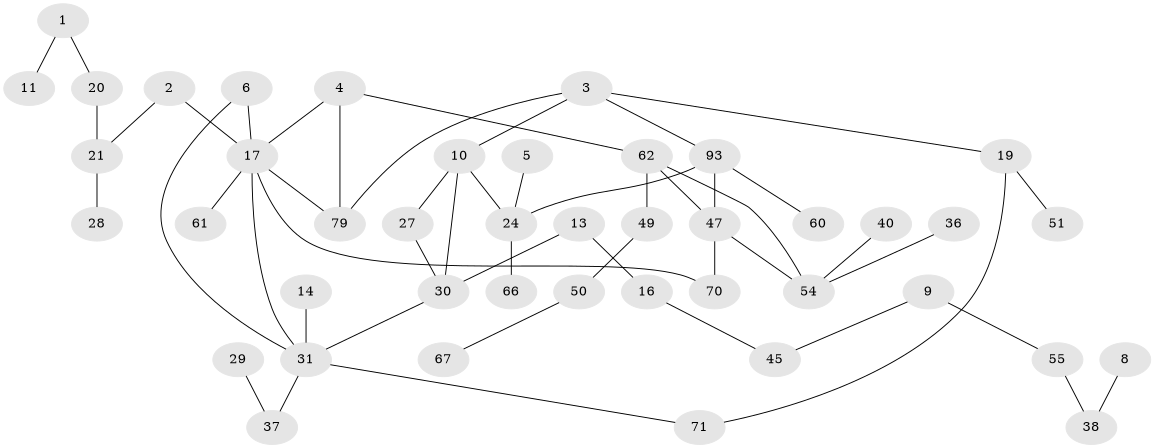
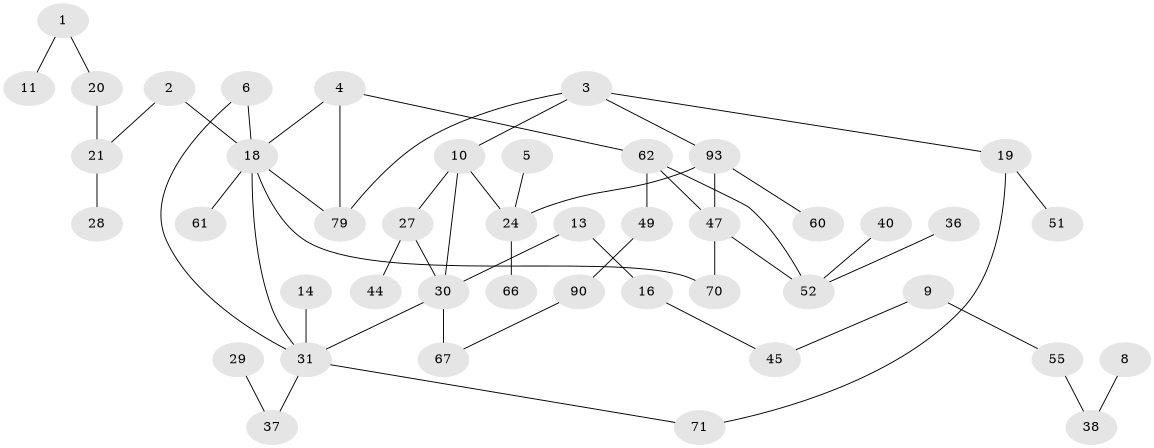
(252, 156) -> (252, 156)
none -> (376, 292)
(579, 292) -> (579, 292)
(809, 292) -> (809, 292)
none -> (444, 326)
